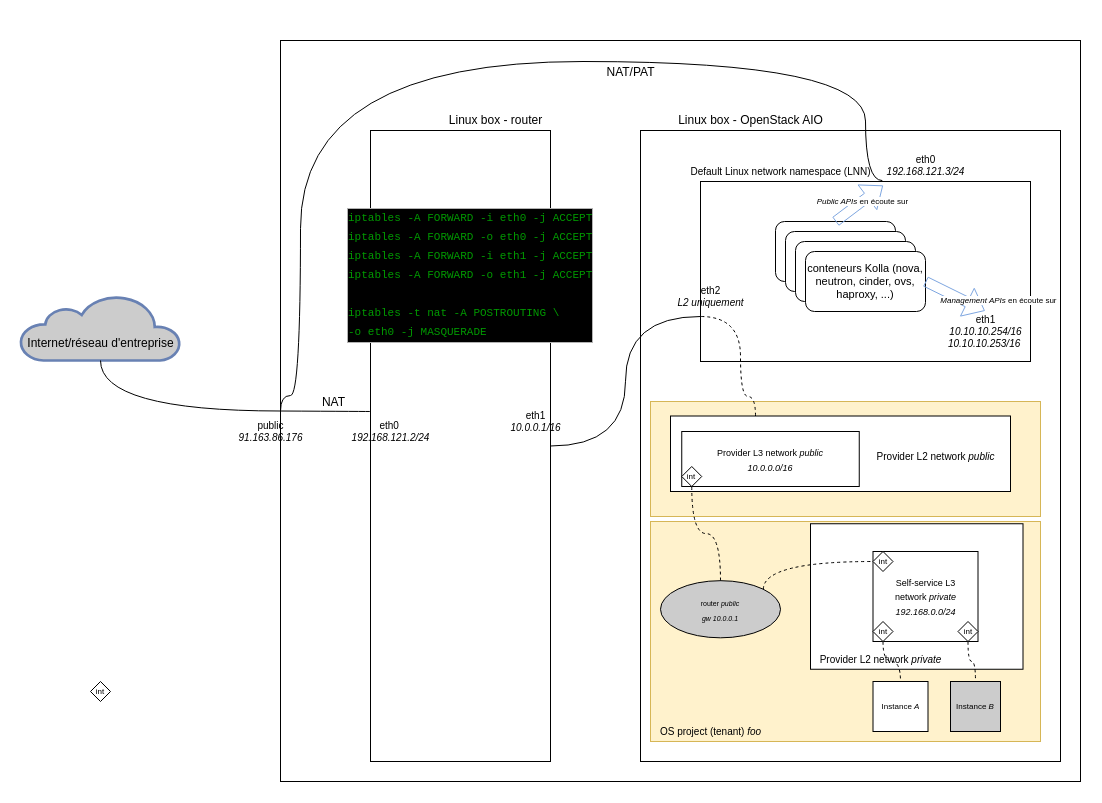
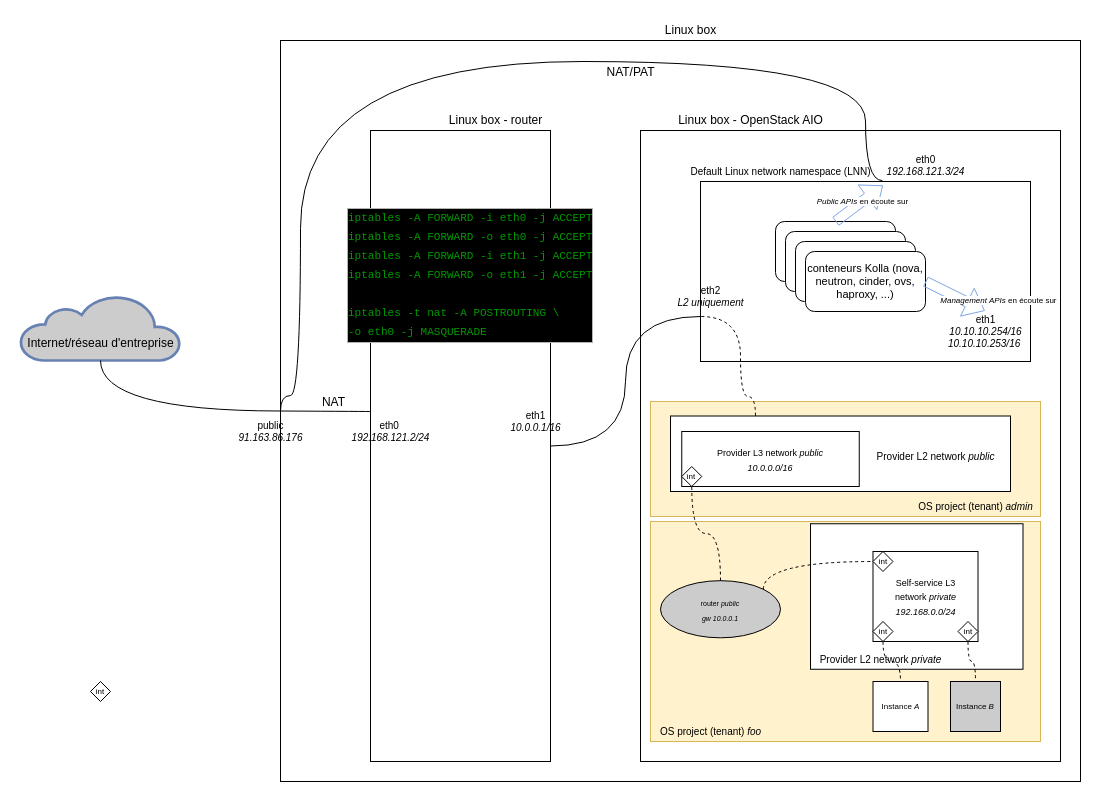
none -> (691, 31)
none -> (976, 507)
